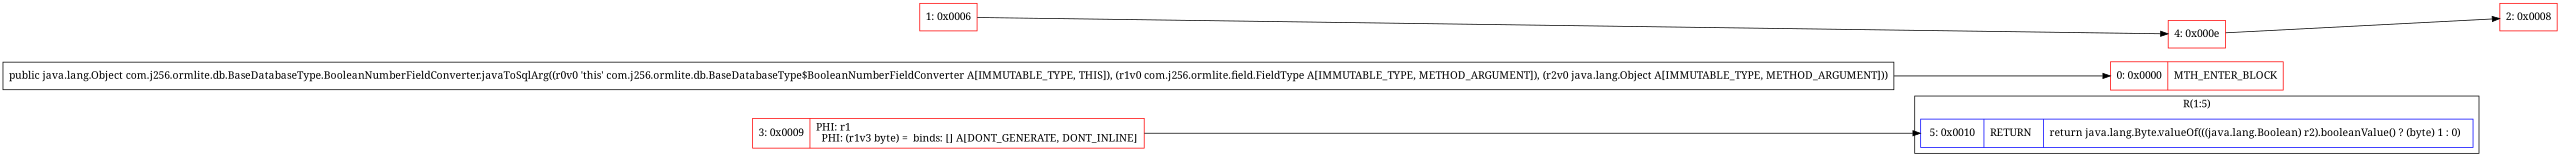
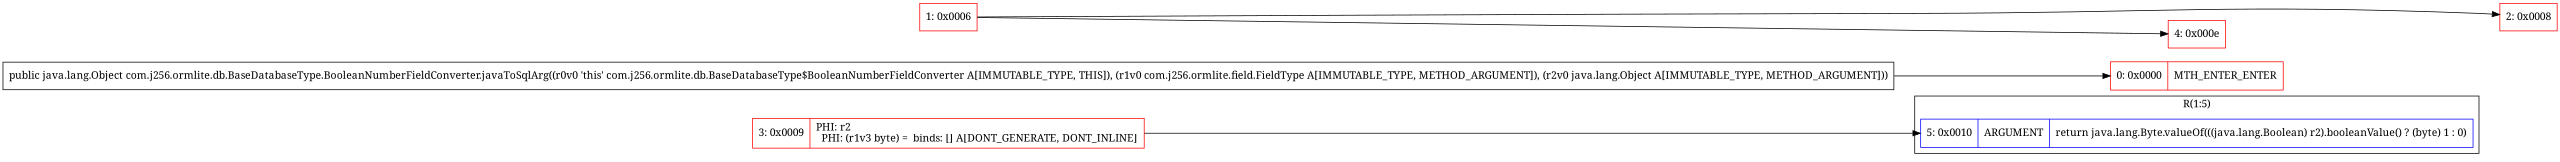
(2359, 26) -> (1735, 14)
(2226, 76) -> (2226, 76)
(835, 127) -> (835, 127)
(2011, 133) -> (2014, 133)
